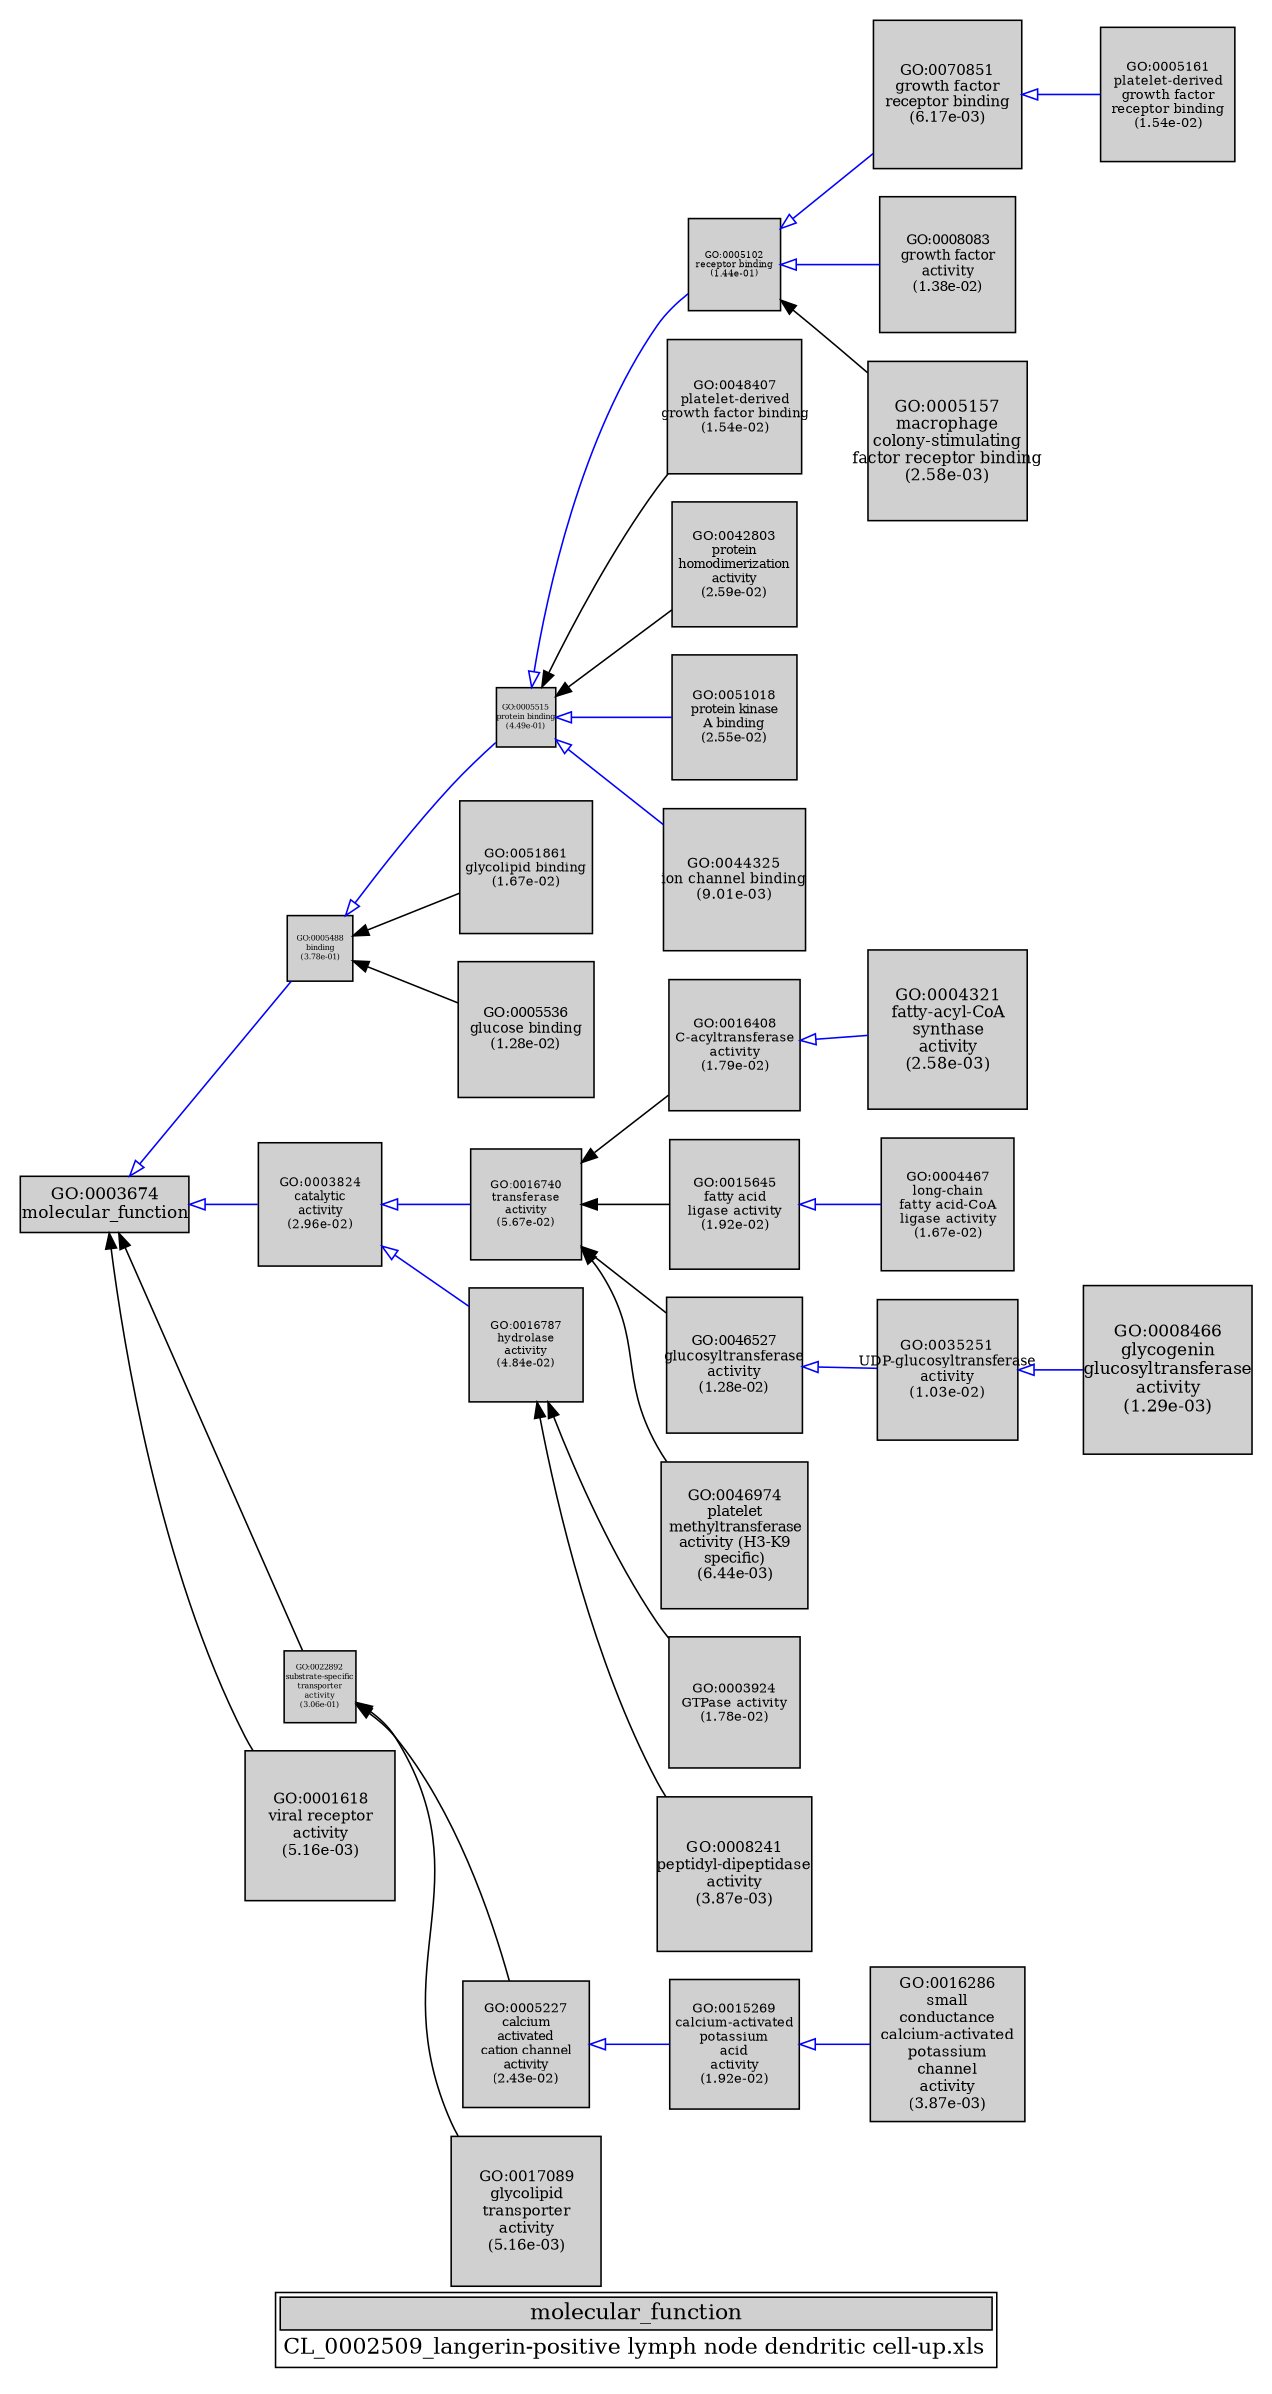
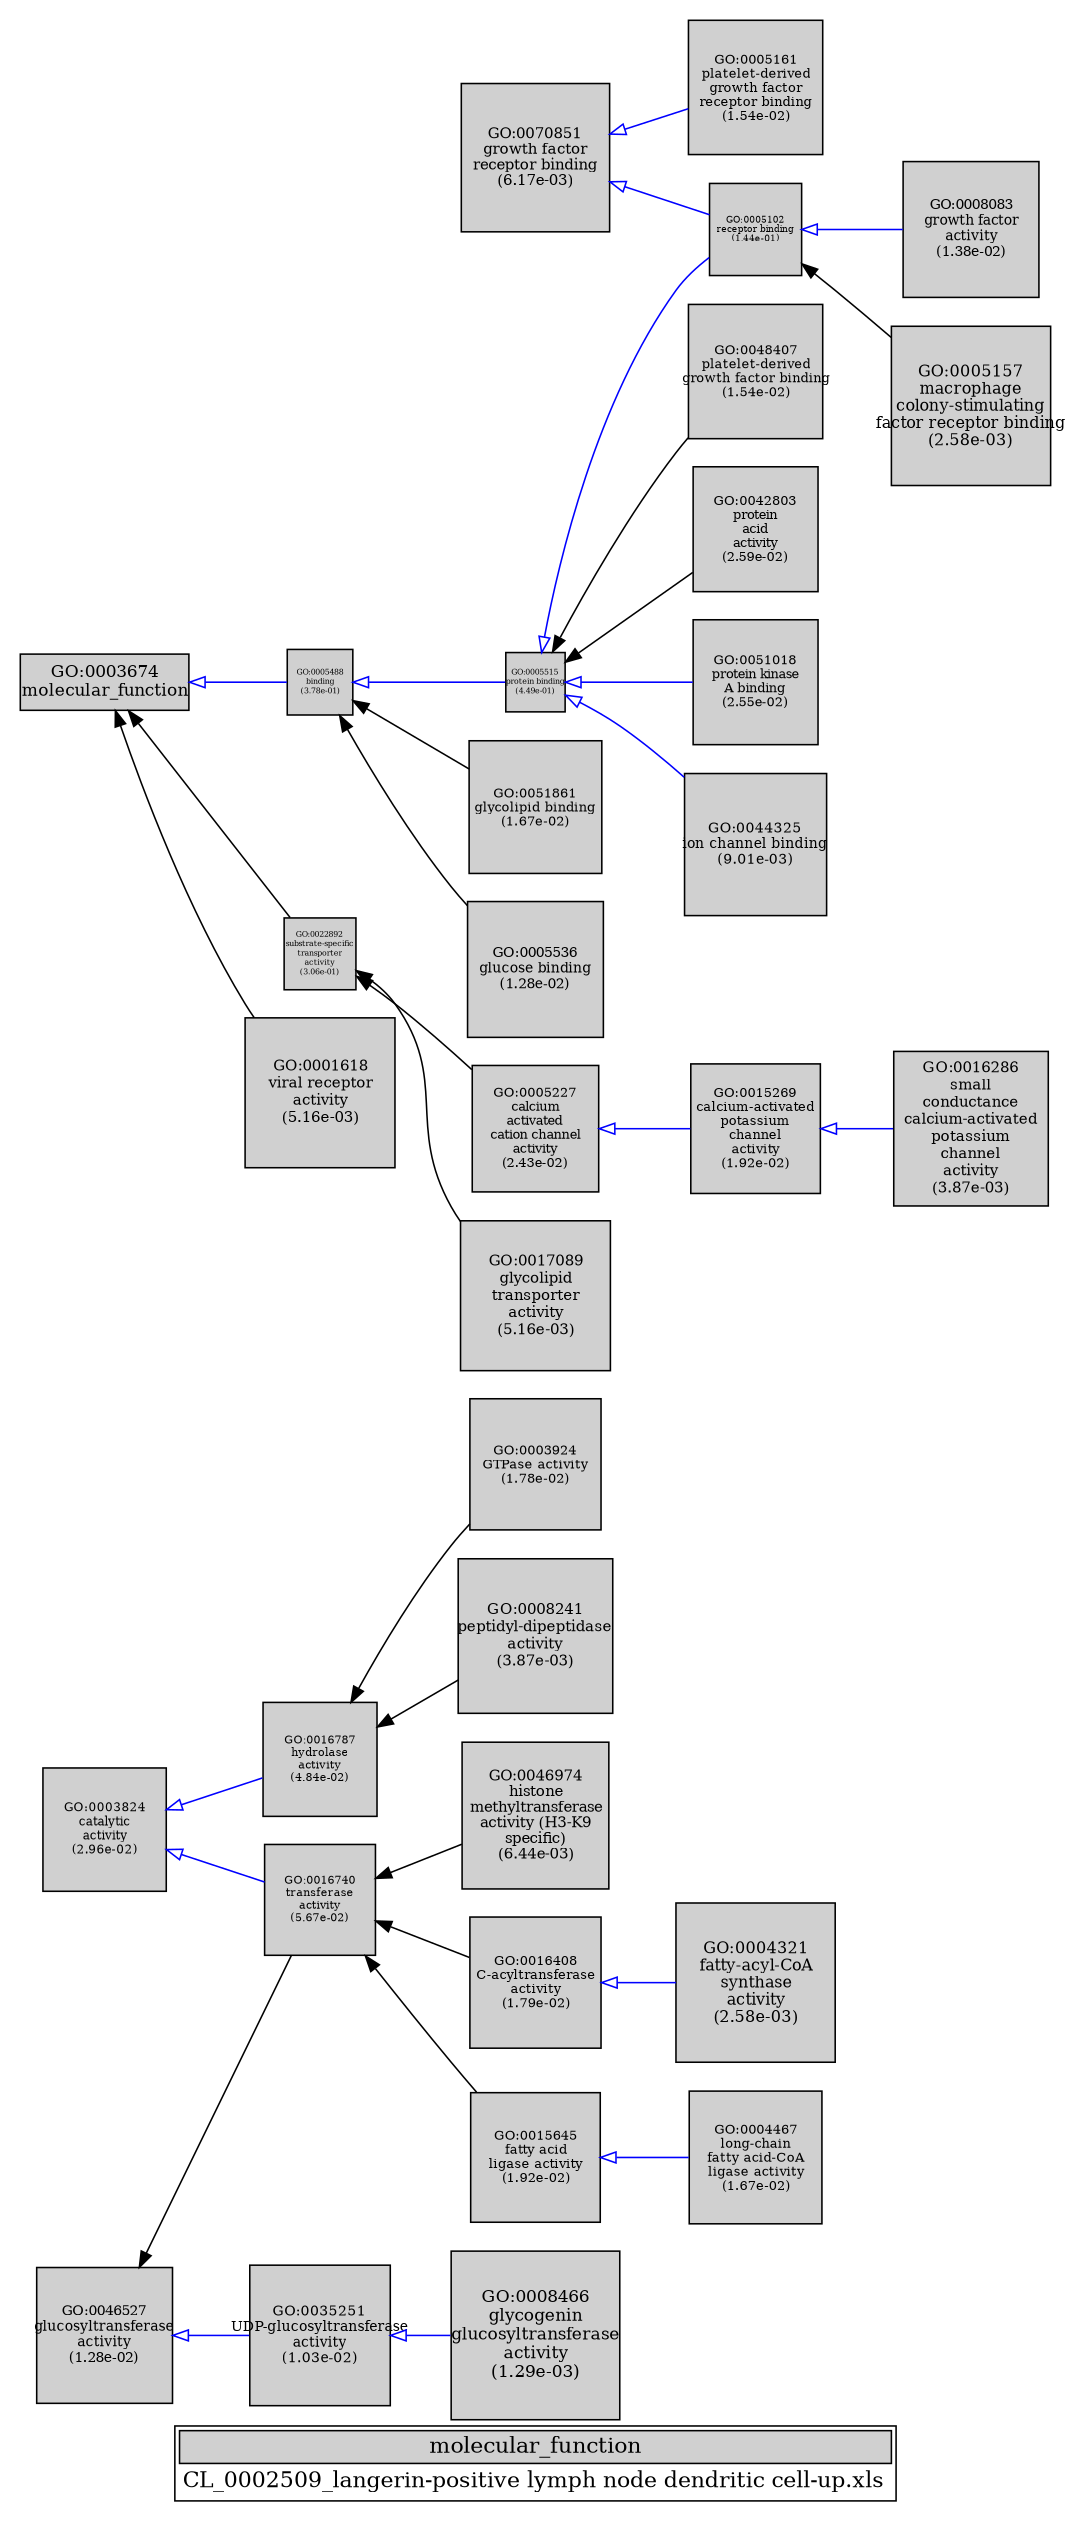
(833, 186) -> (667, 201)
(735, 564) -> (756, 529)
(231, 1204) -> none
(630, 1285) -> (219, 2104)
(735, 1511) -> (536, 1792)
(735, 2051) -> (756, 1135)
